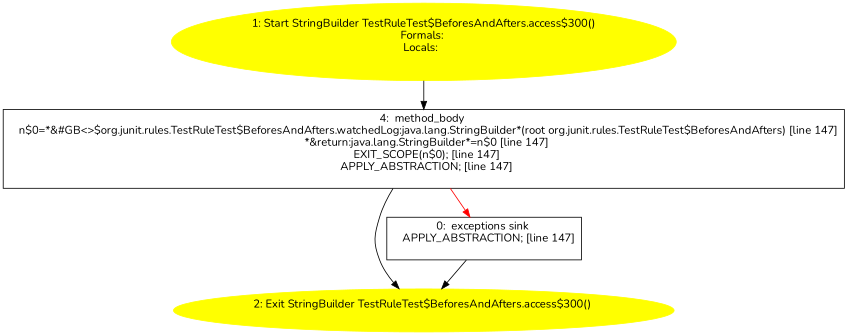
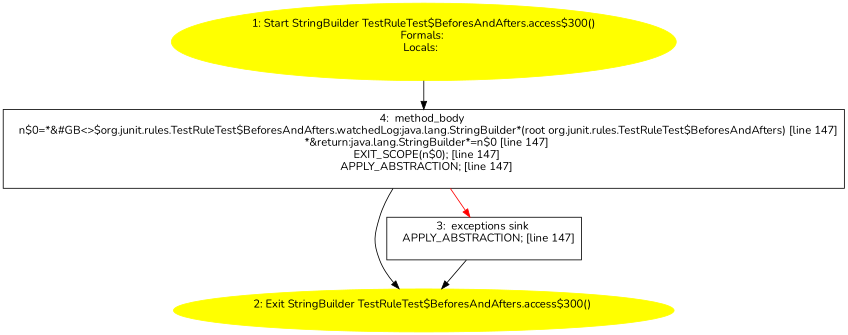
(484, 239) -> (484, 239)
